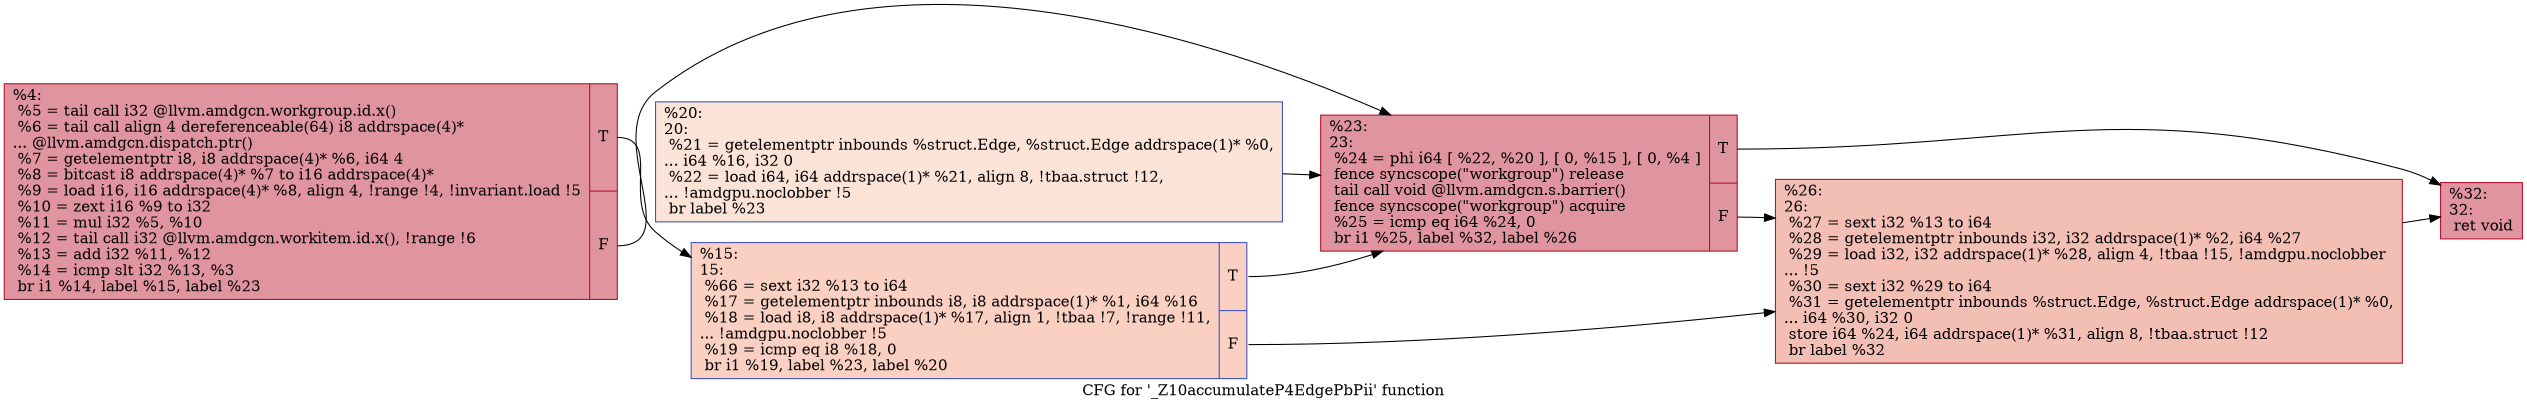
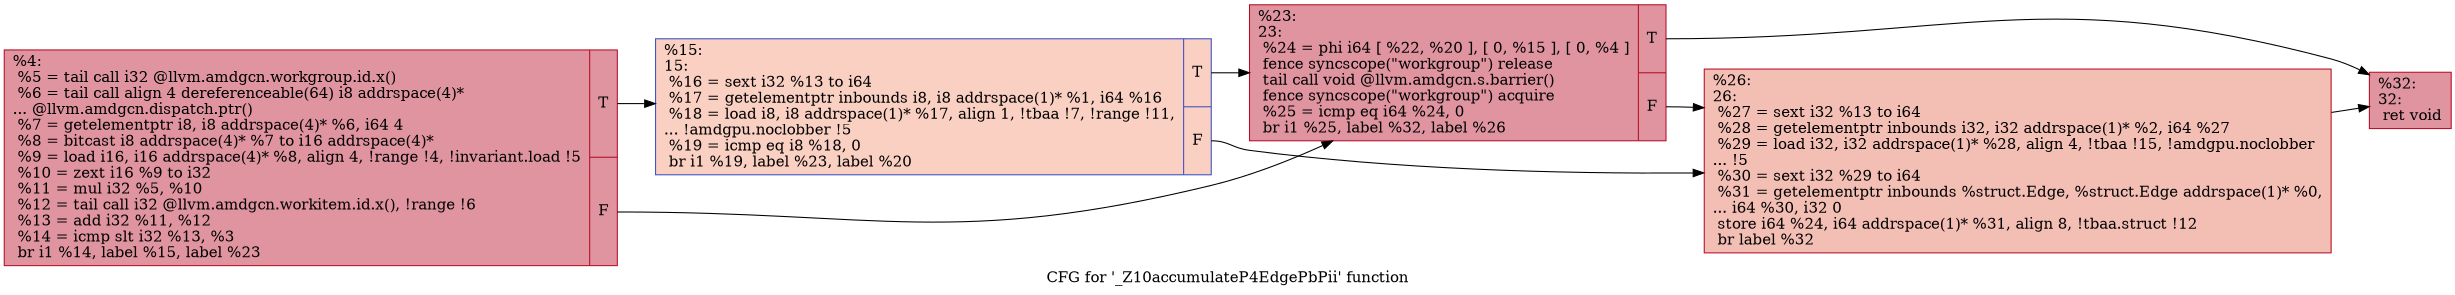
(969, 162) -> none
(804, 286) -> (768, 82)
